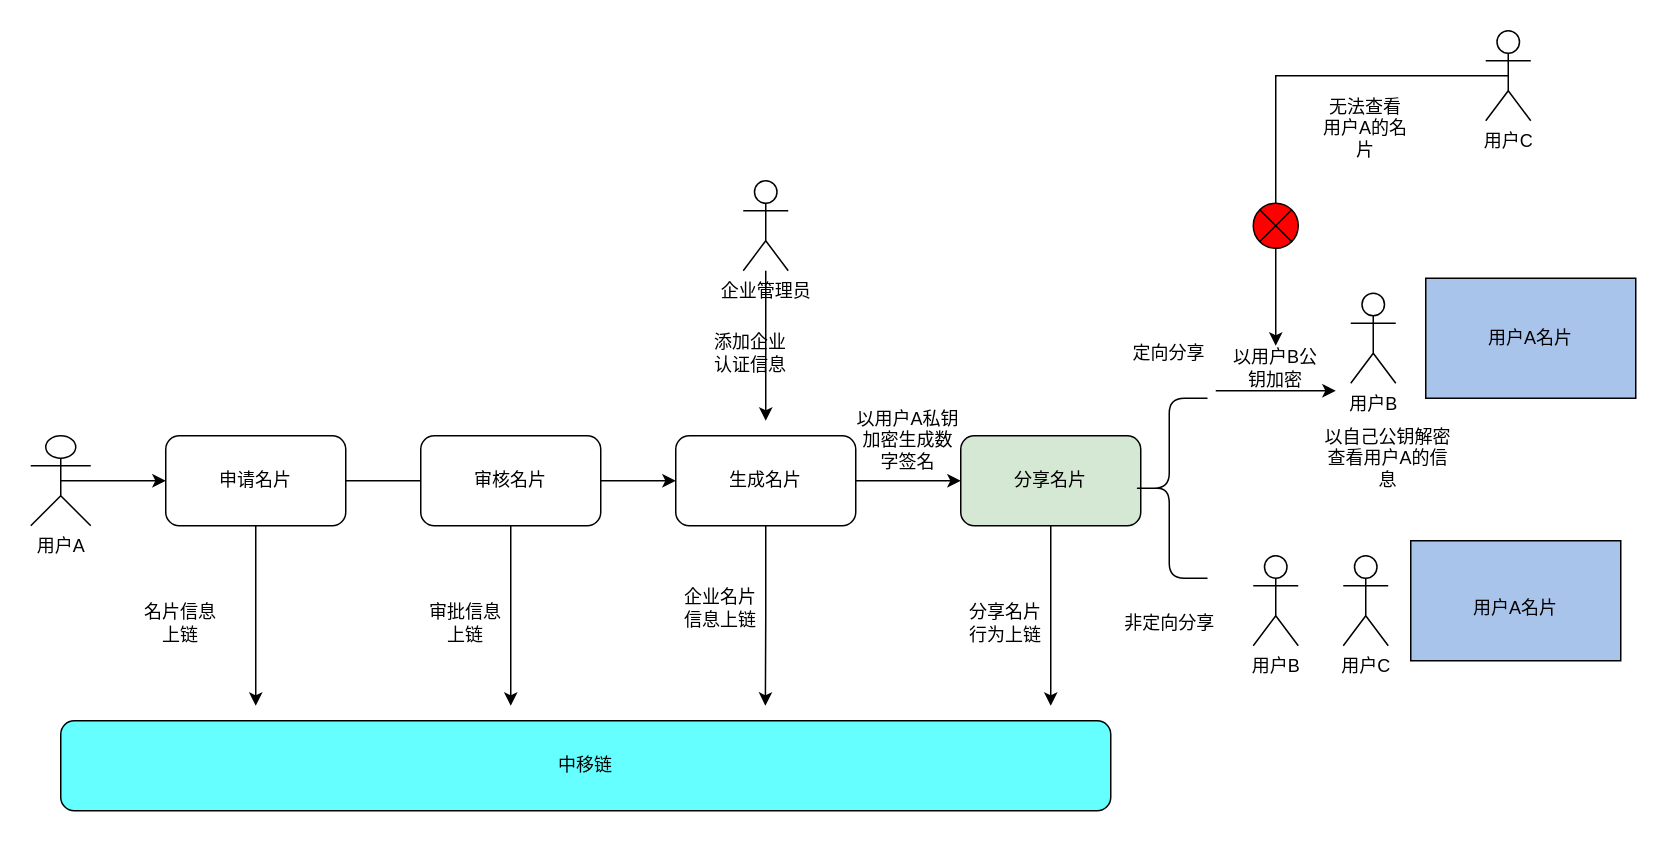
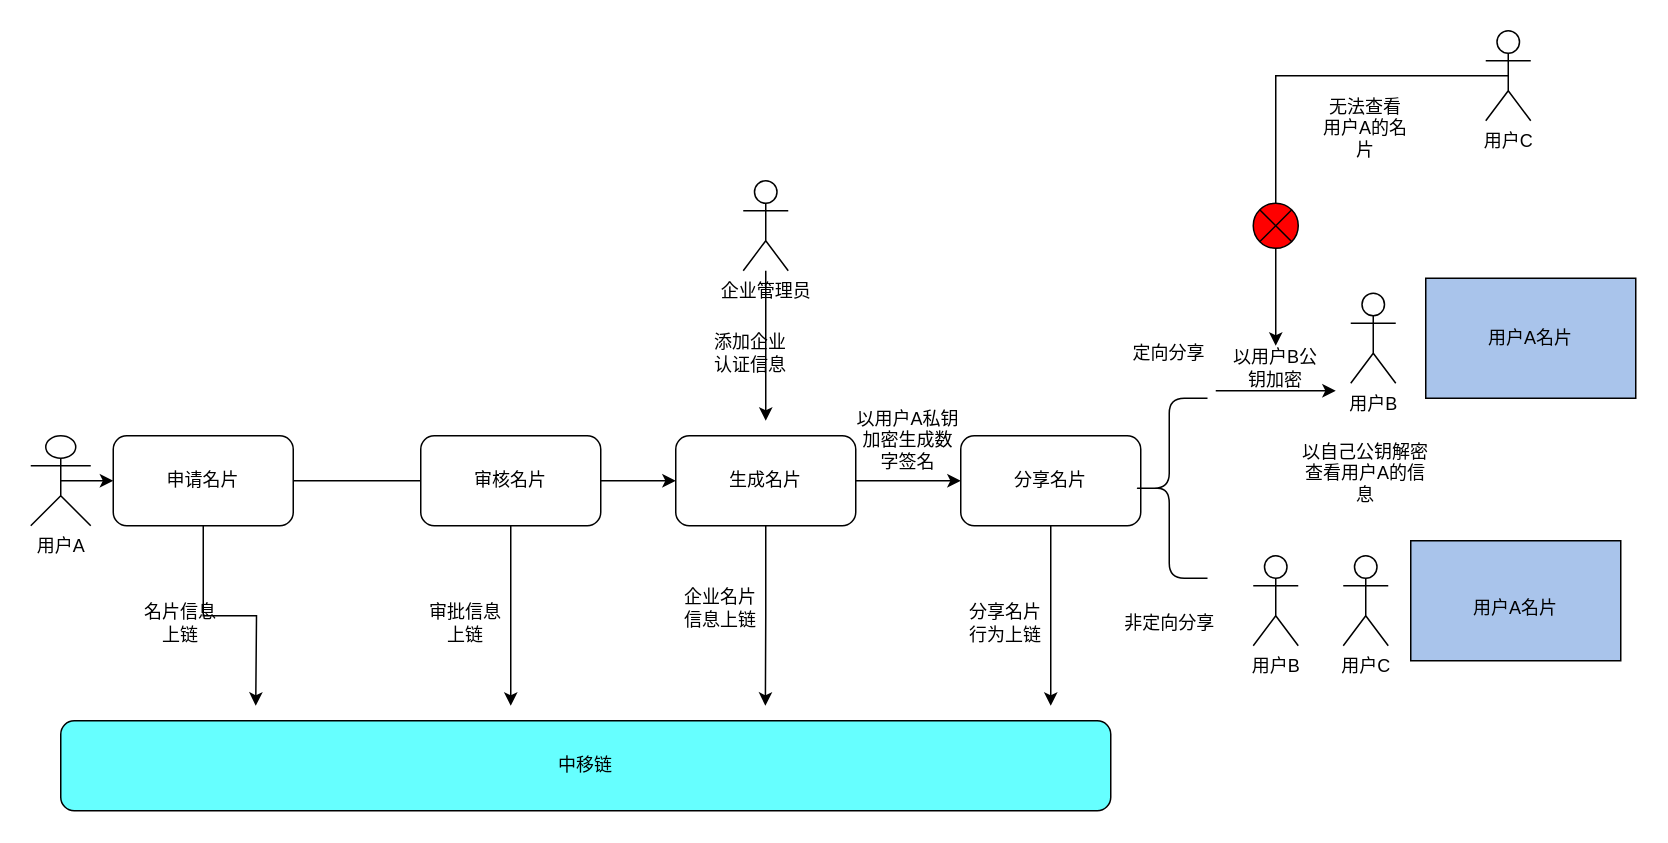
(1388, 458) -> (1366, 473)
(256, 481) -> (203, 481)
(1051, 481) -> (1051, 481)
